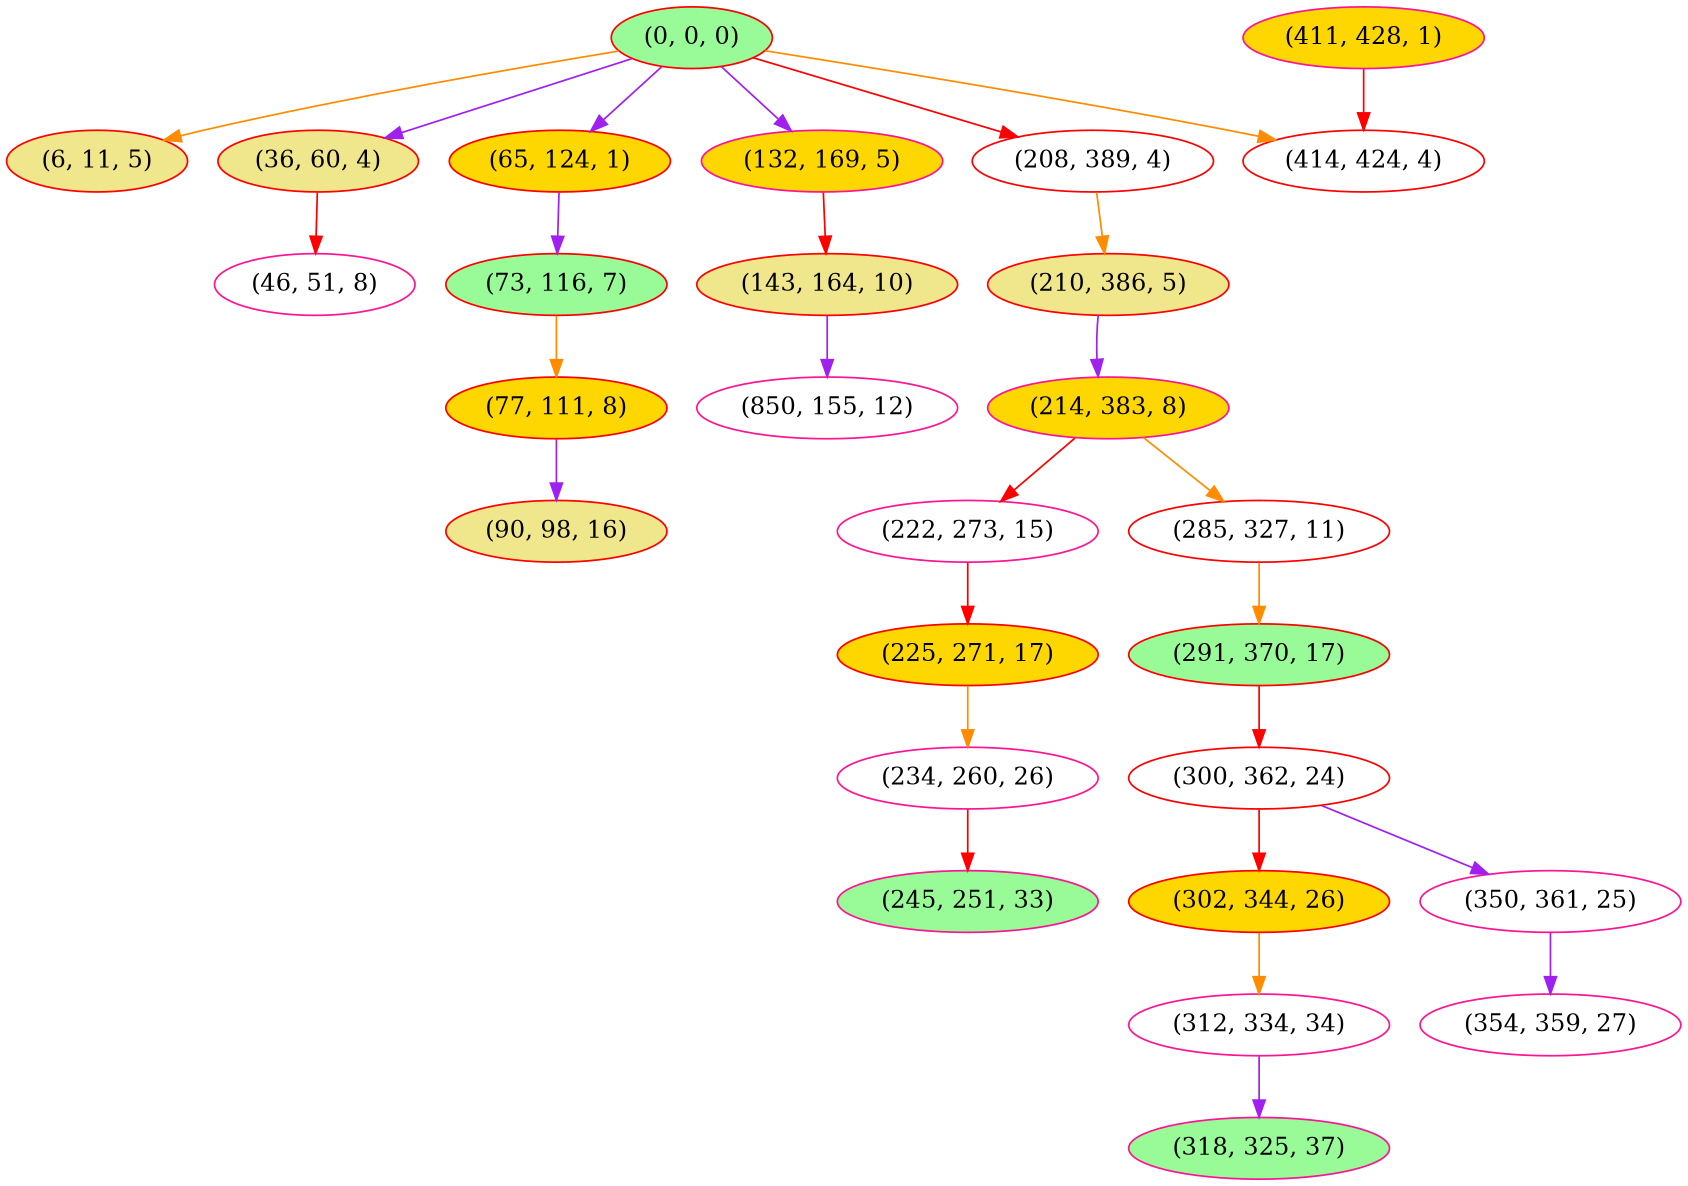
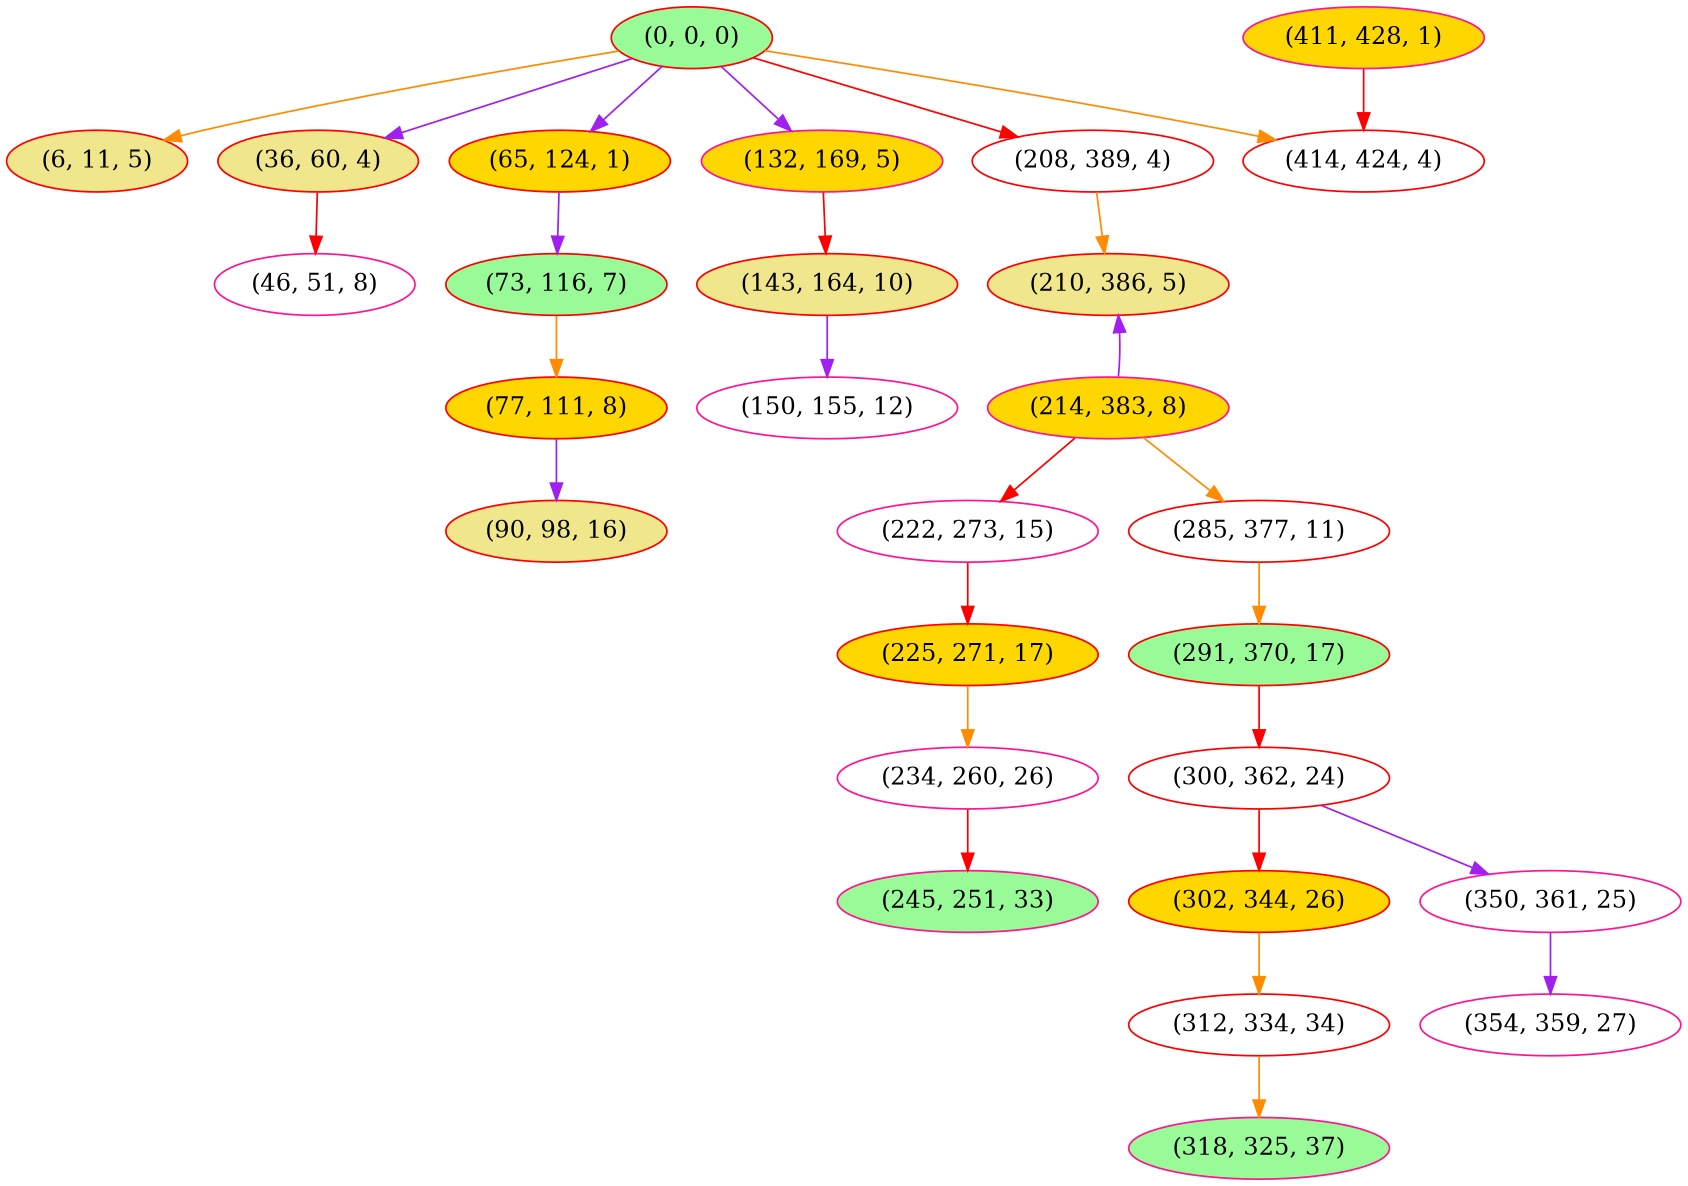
(1097, 337) -> (1120, 355)
(827, 408) -> (827, 408)
(1259, 531) -> (1259, 531)
(1259, 1025) -> (1259, 1025)
(1259, 1078) -> (1259, 1078)
